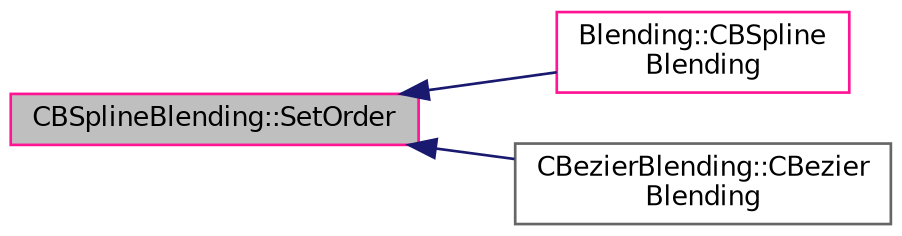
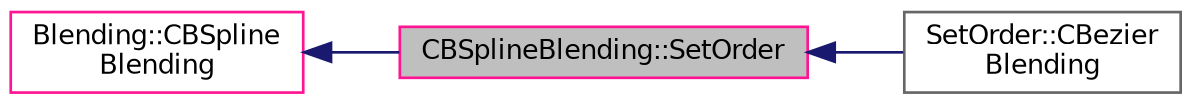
(492, 81) -> (365, 52)
(703, 184) -> (1042, 52)
